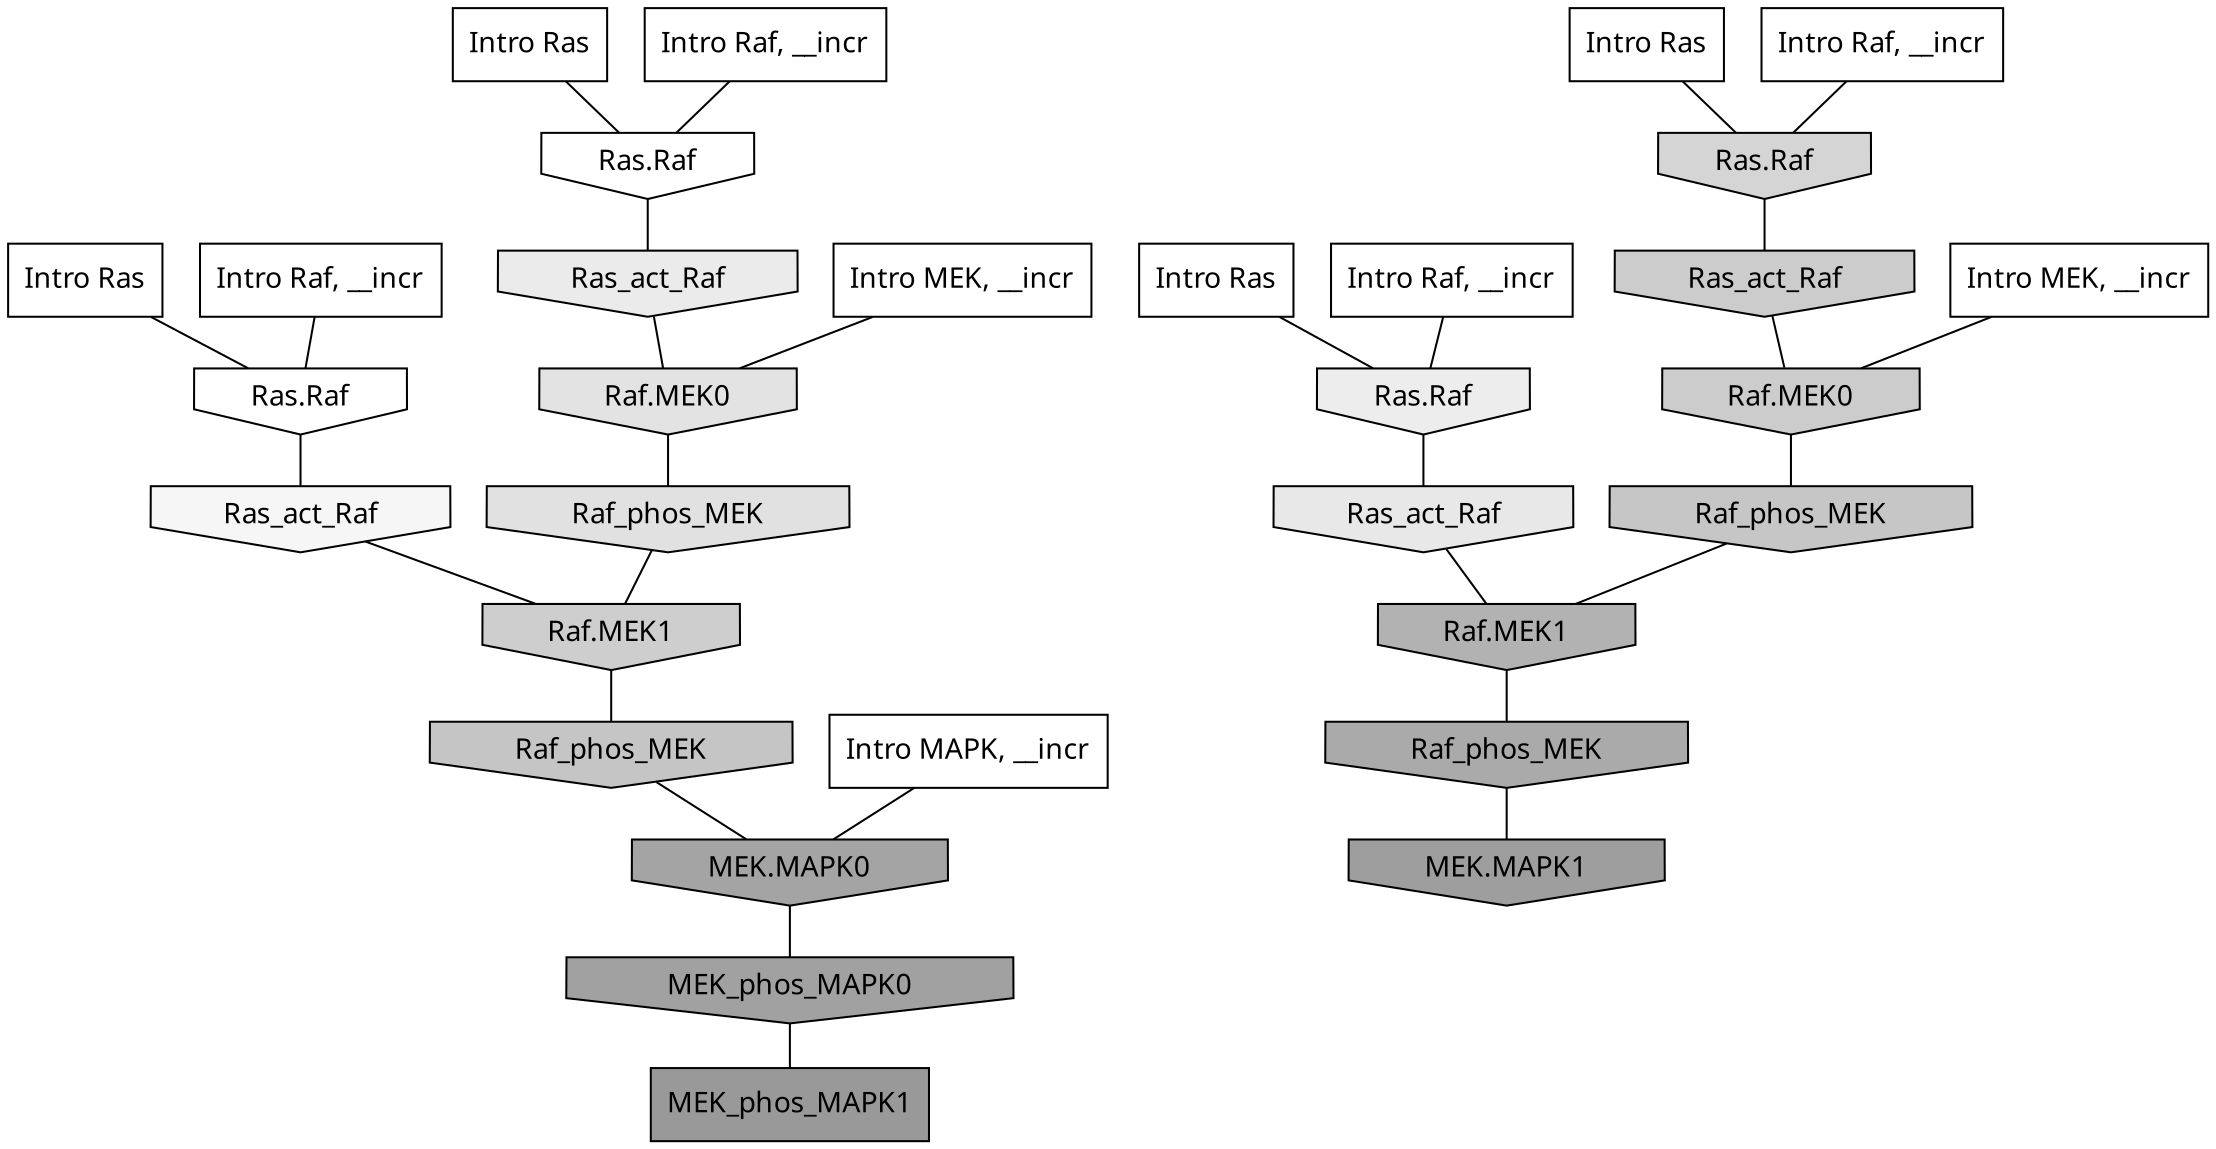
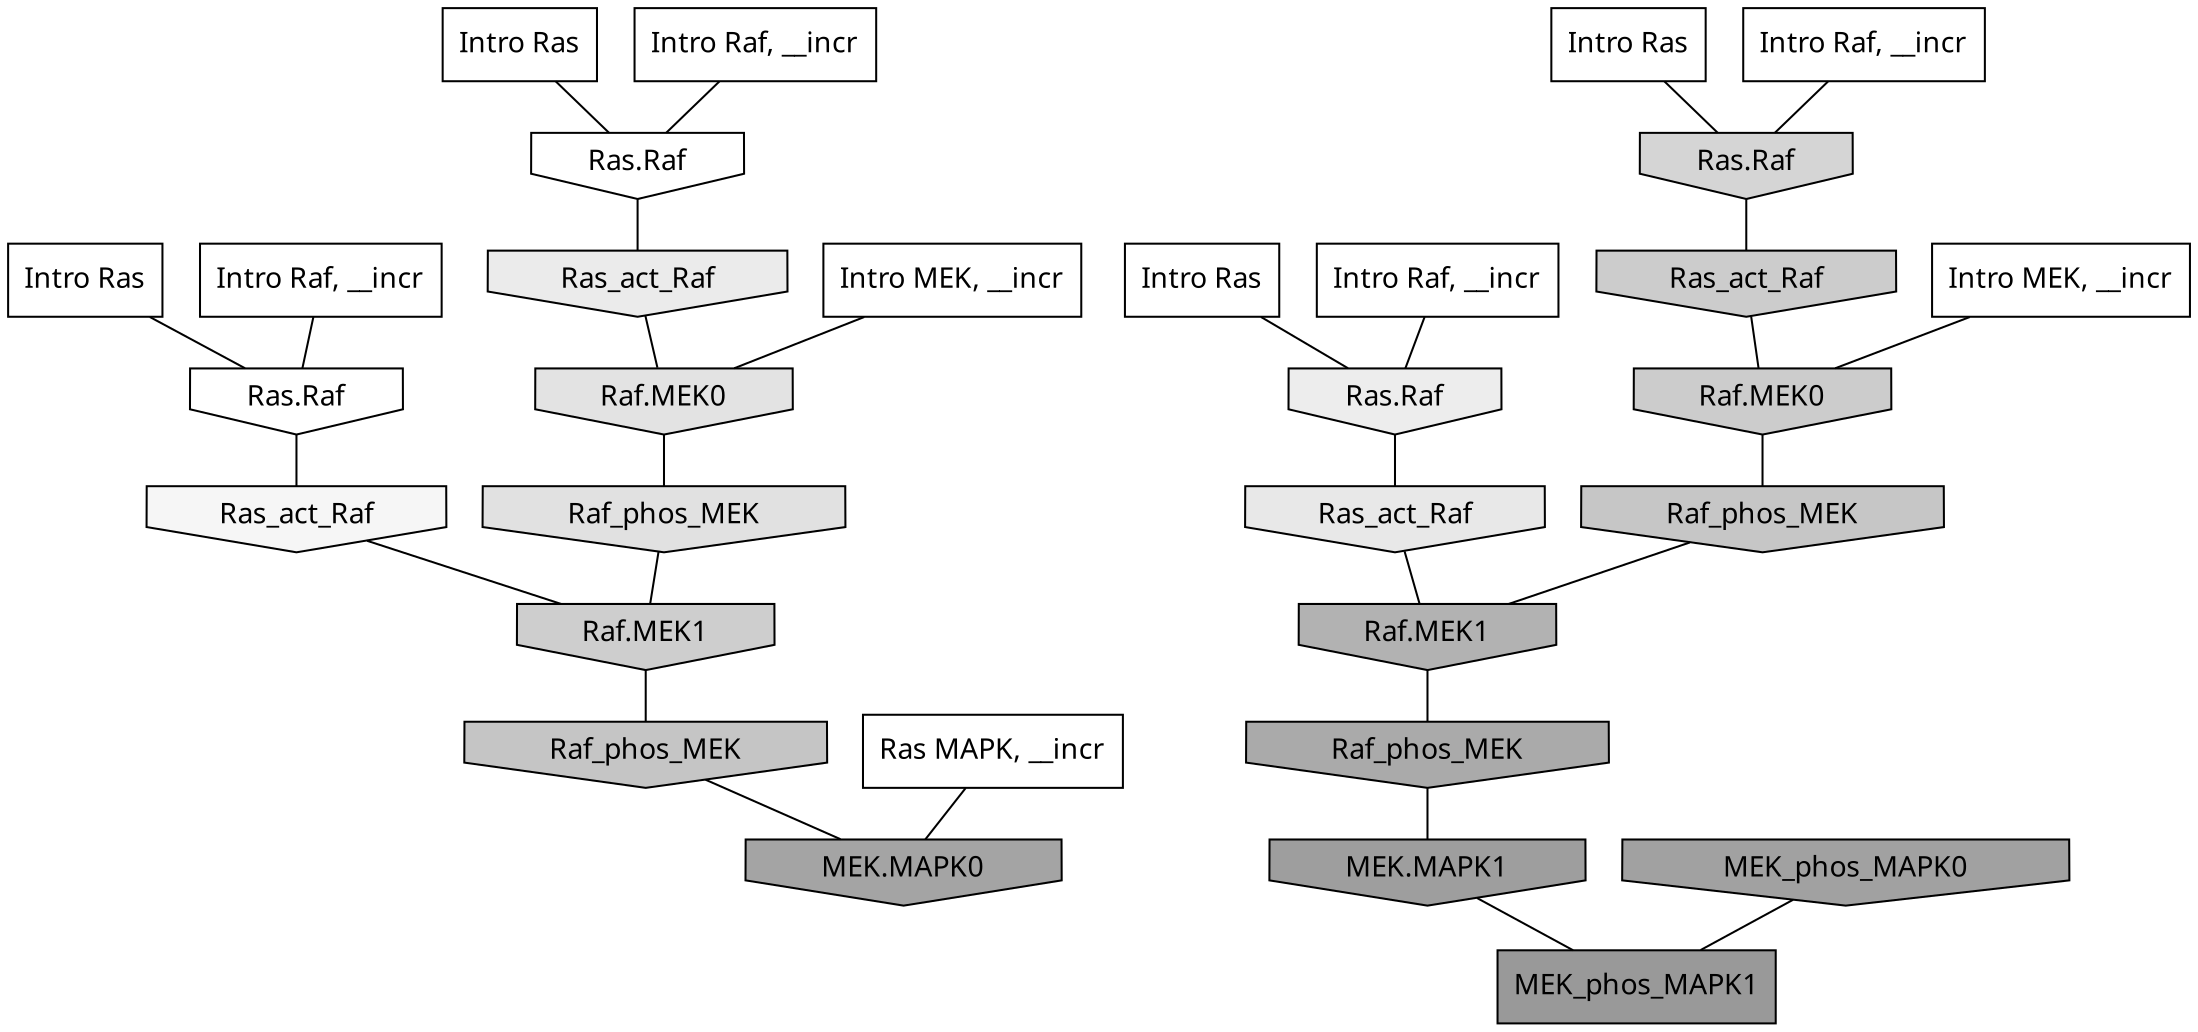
(969, 751) -> (993, 751)
none -> (1525, 924)
(790, 931) -> none
